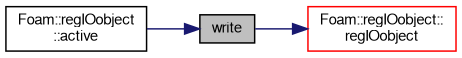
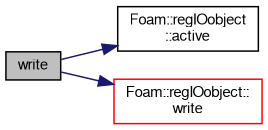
(166, 29) -> (82, 54)
(382, 29) -> (188, 101)
